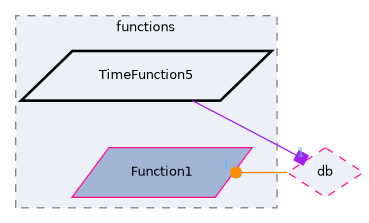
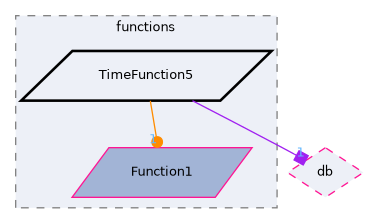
(264, 173) -> (153, 119)
